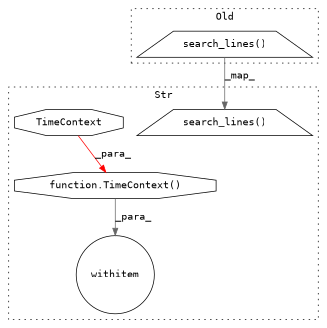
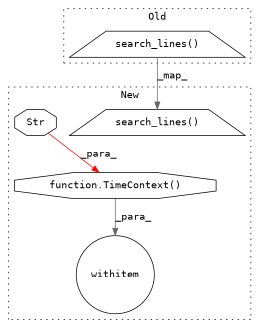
(163, 95) -> (130, 95)
(69, 123) -> (36, 123)
